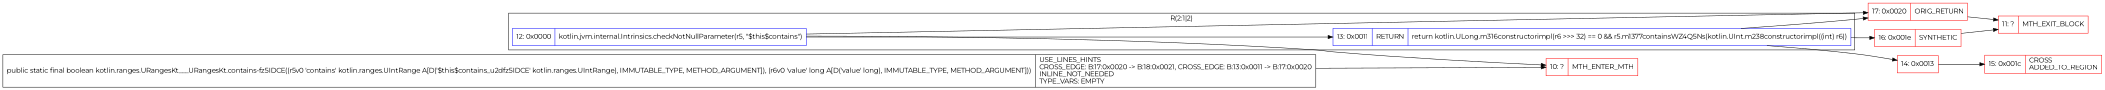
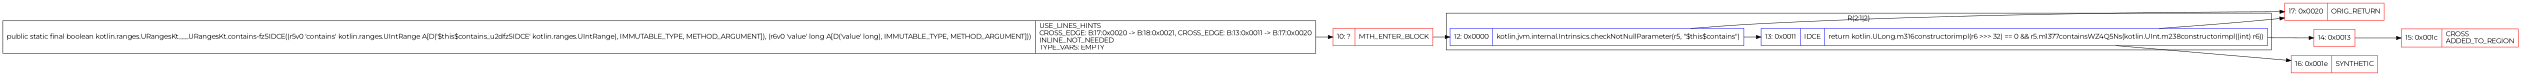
(2043, 25) -> none
(1390, 37) -> (1812, 37)
(1174, 43) -> (1439, 37)
(1603, 67) -> (1394, 37)
